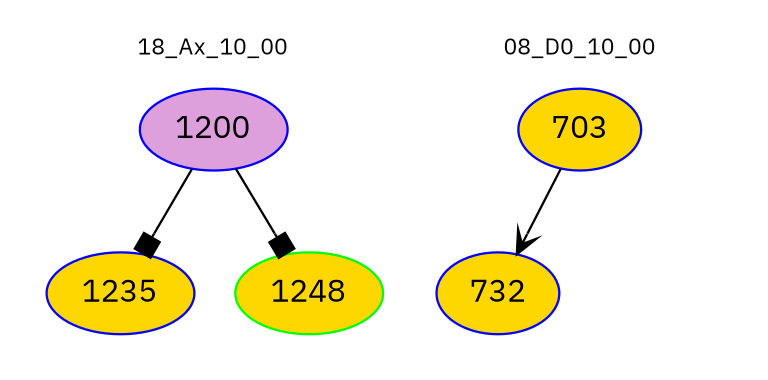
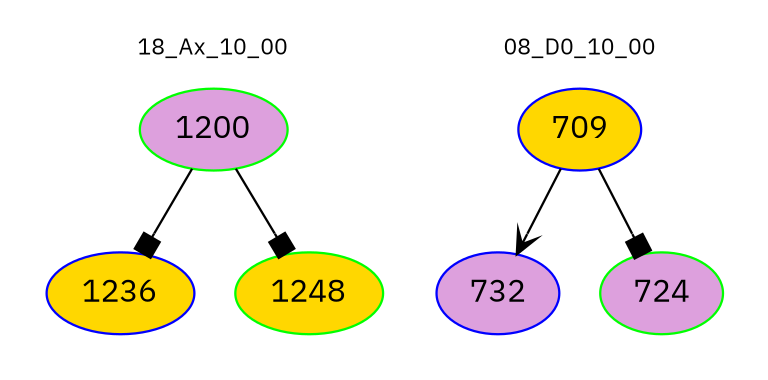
(214, 130) -> (214, 130)
(580, 130) -> (580, 130)
(121, 293) -> (121, 293)
(498, 293) -> (498, 293)
none -> (662, 293)
